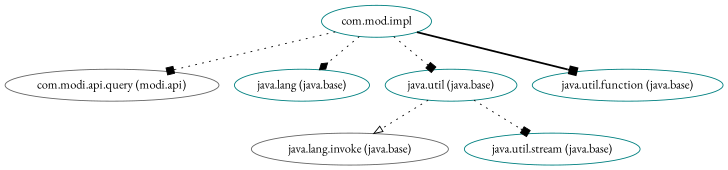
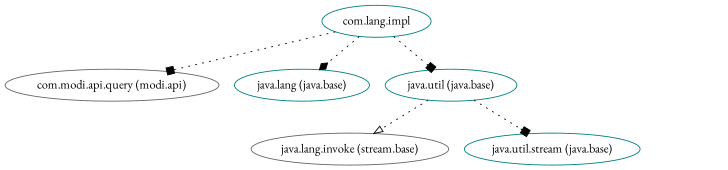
(377, 21) -> (377, 21)
(628, 85) -> none
(350, 149) -> (350, 149)
